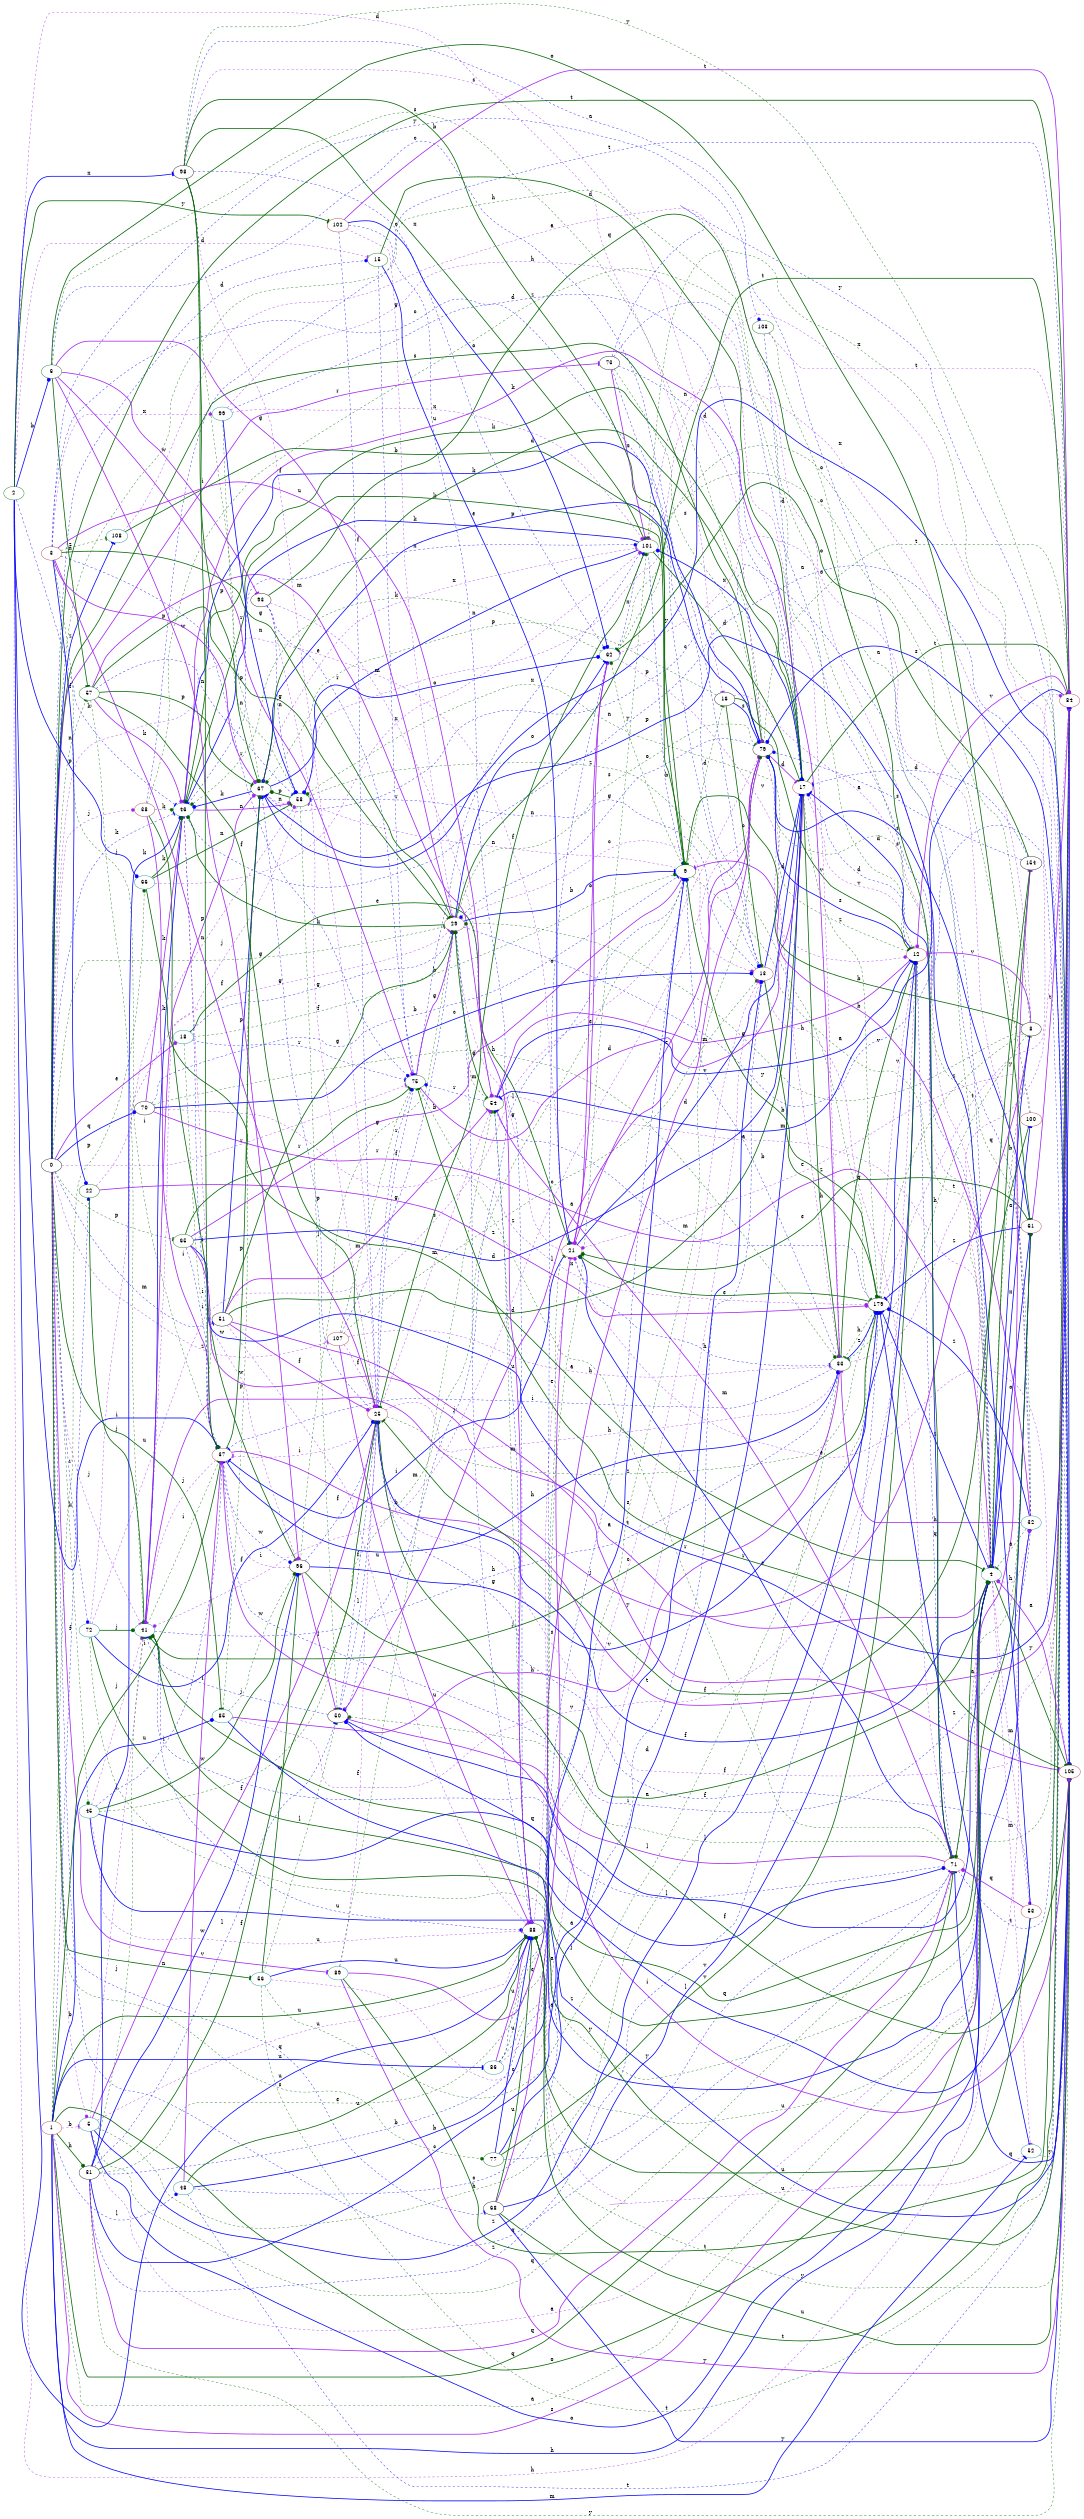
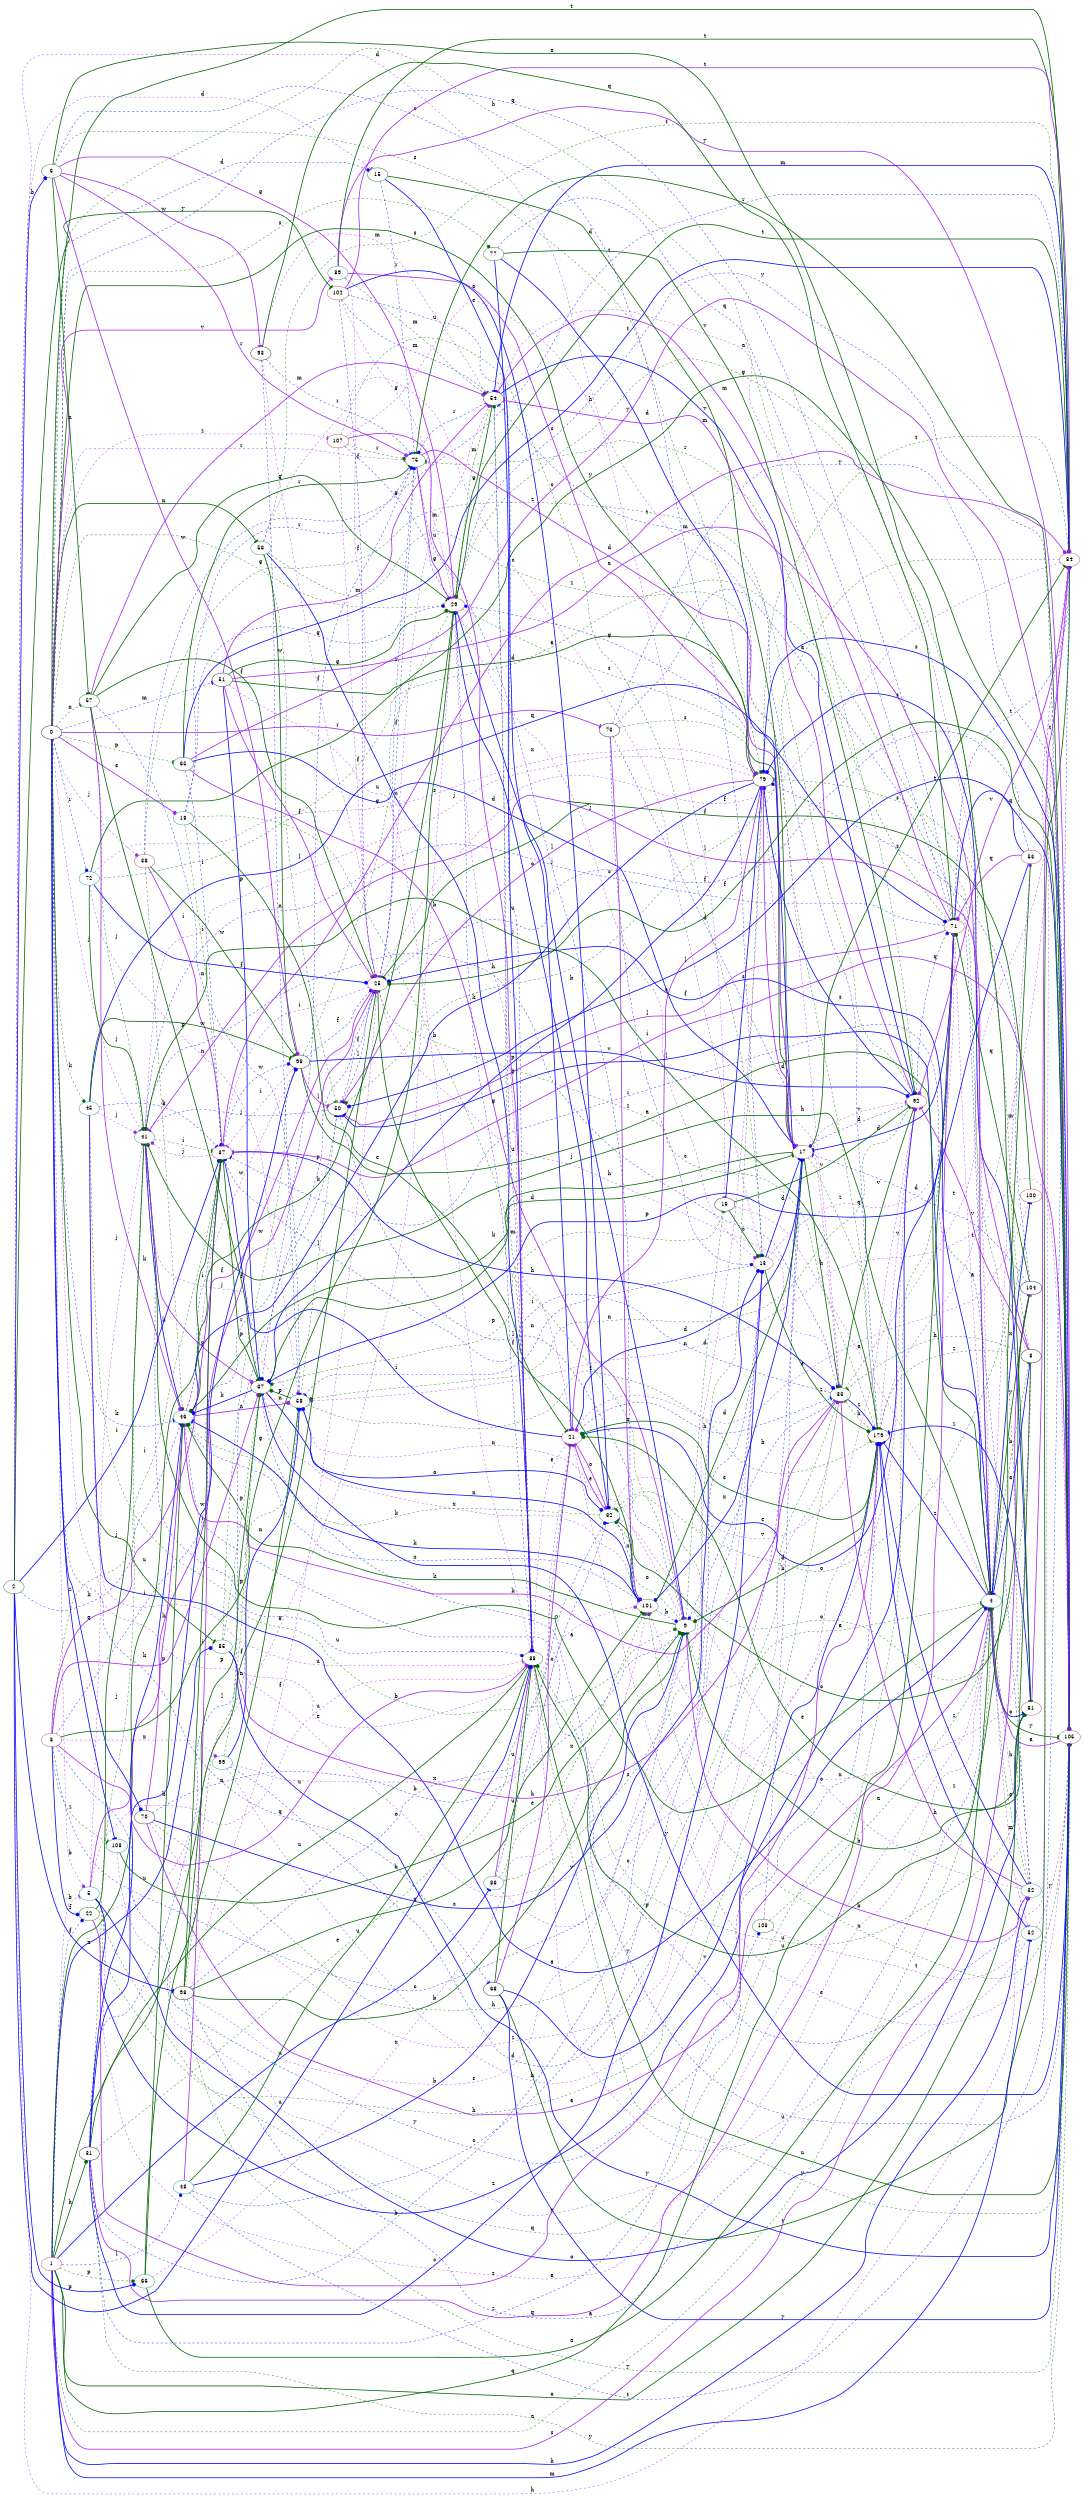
none -> (410, 350)
(1031, 863) -> (1031, 1288)
(917, 955) -> (917, 1101)
